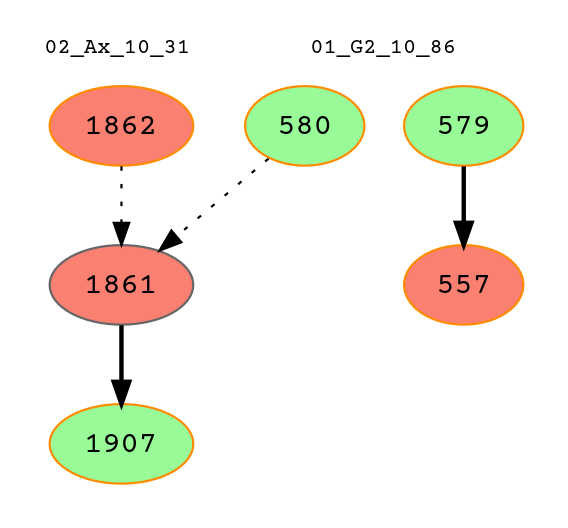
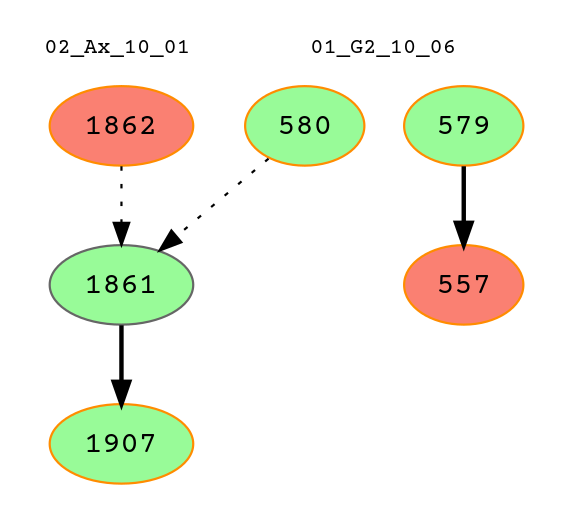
(118, 47) -> (118, 47)
(384, 47) -> (384, 47)
(121, 285) -> (121, 285)
